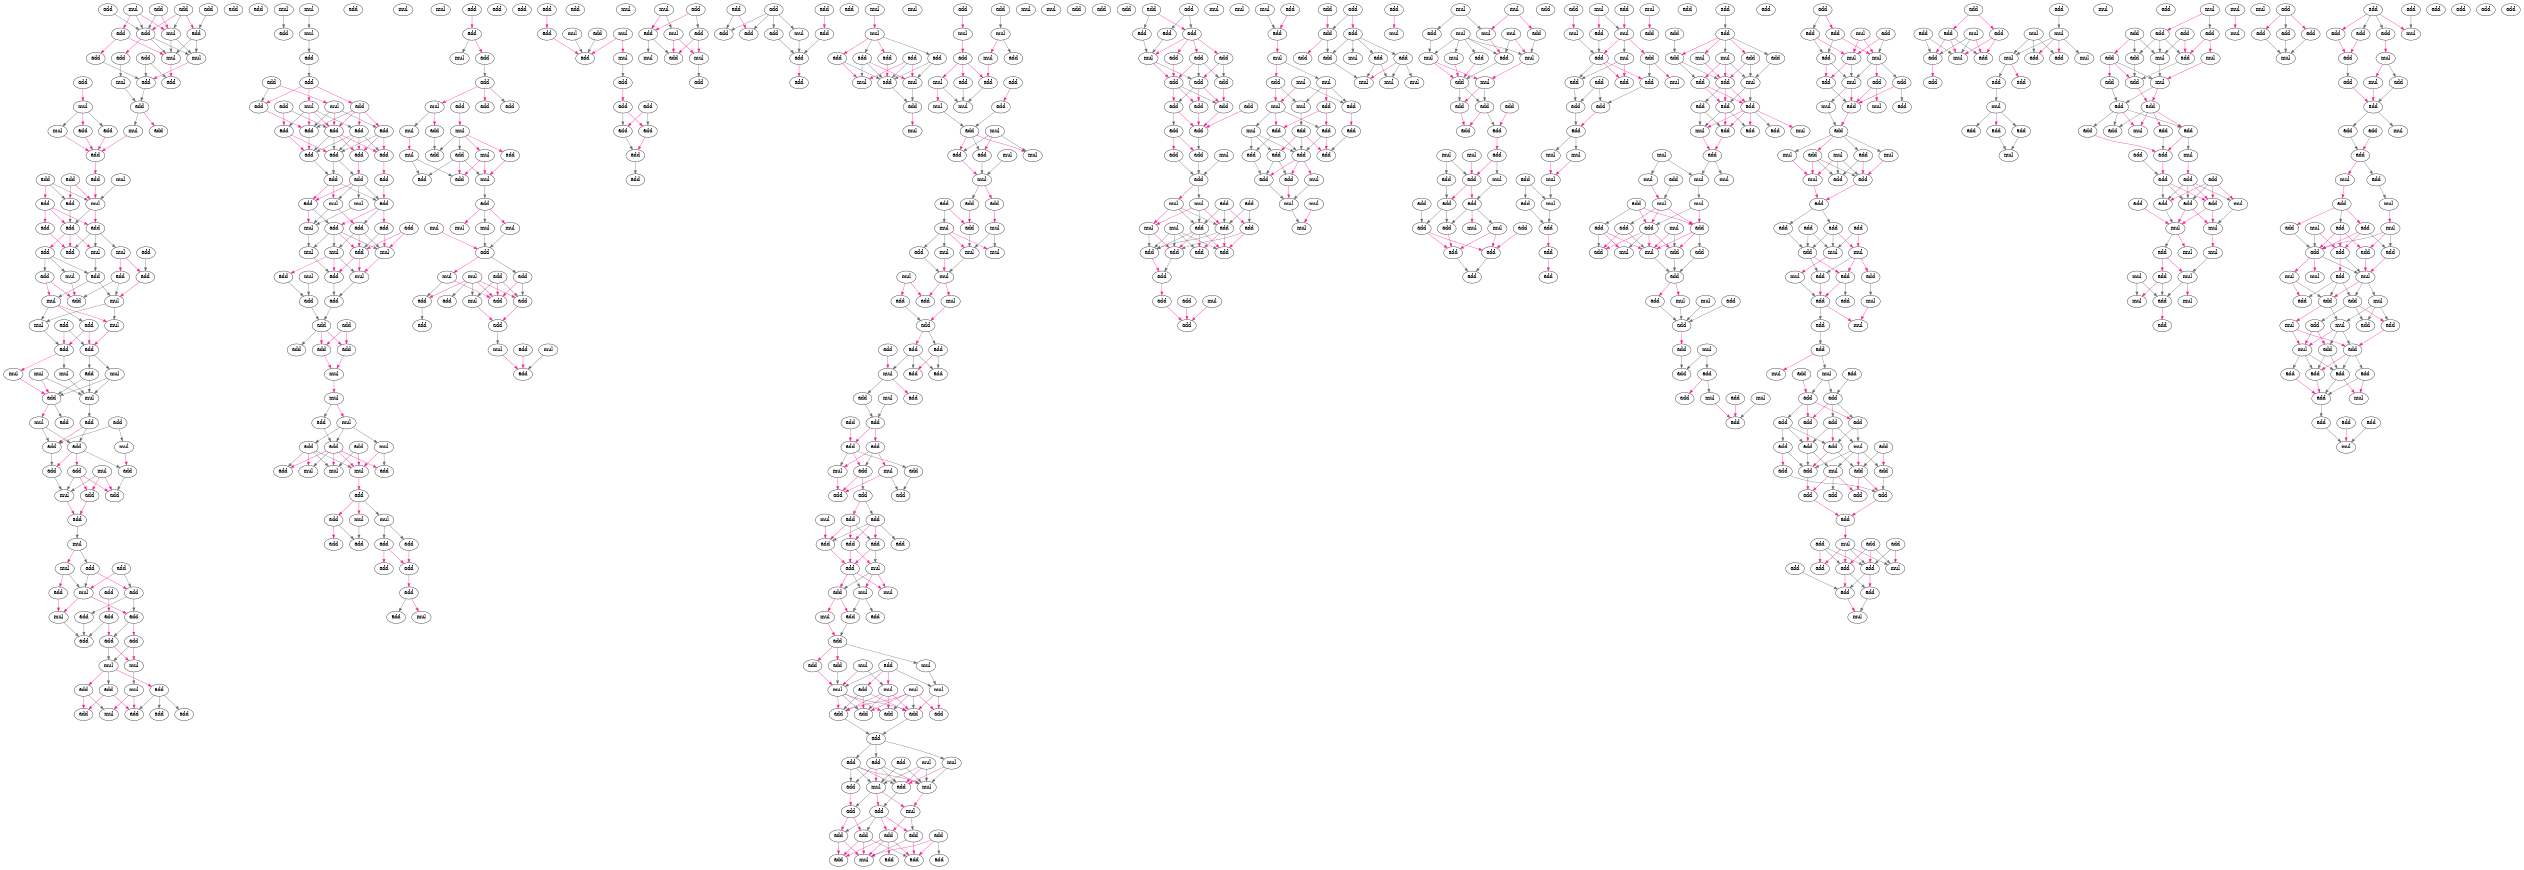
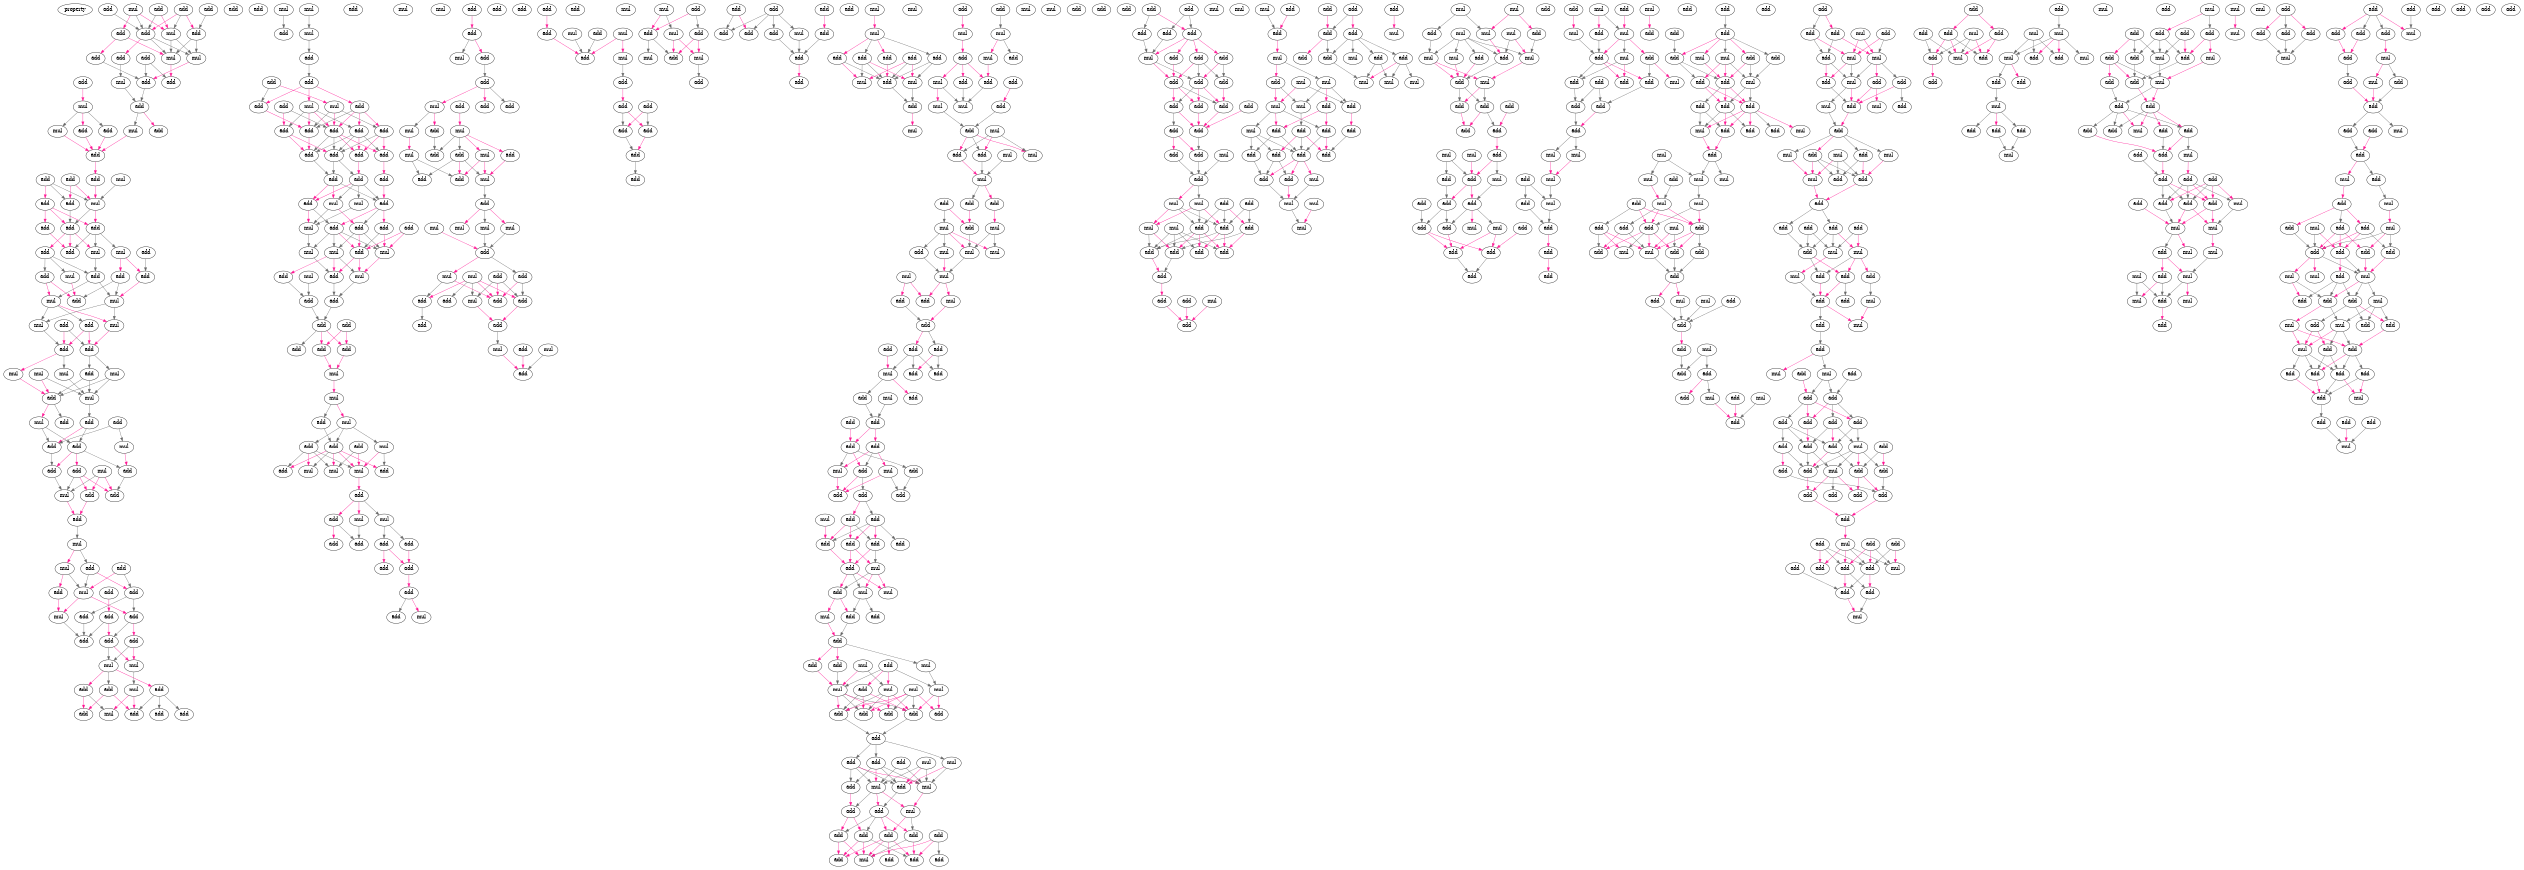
none -> (75, 10)
